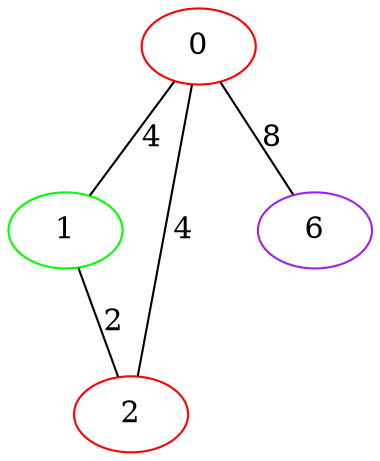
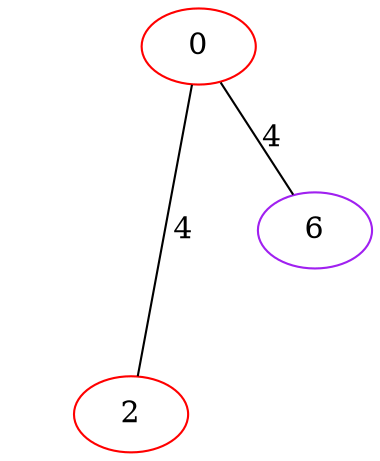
(273, 138) -> (273, 138)
(66, 230) -> none
